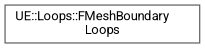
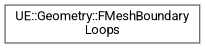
(102, 24) -> (102, 24)
